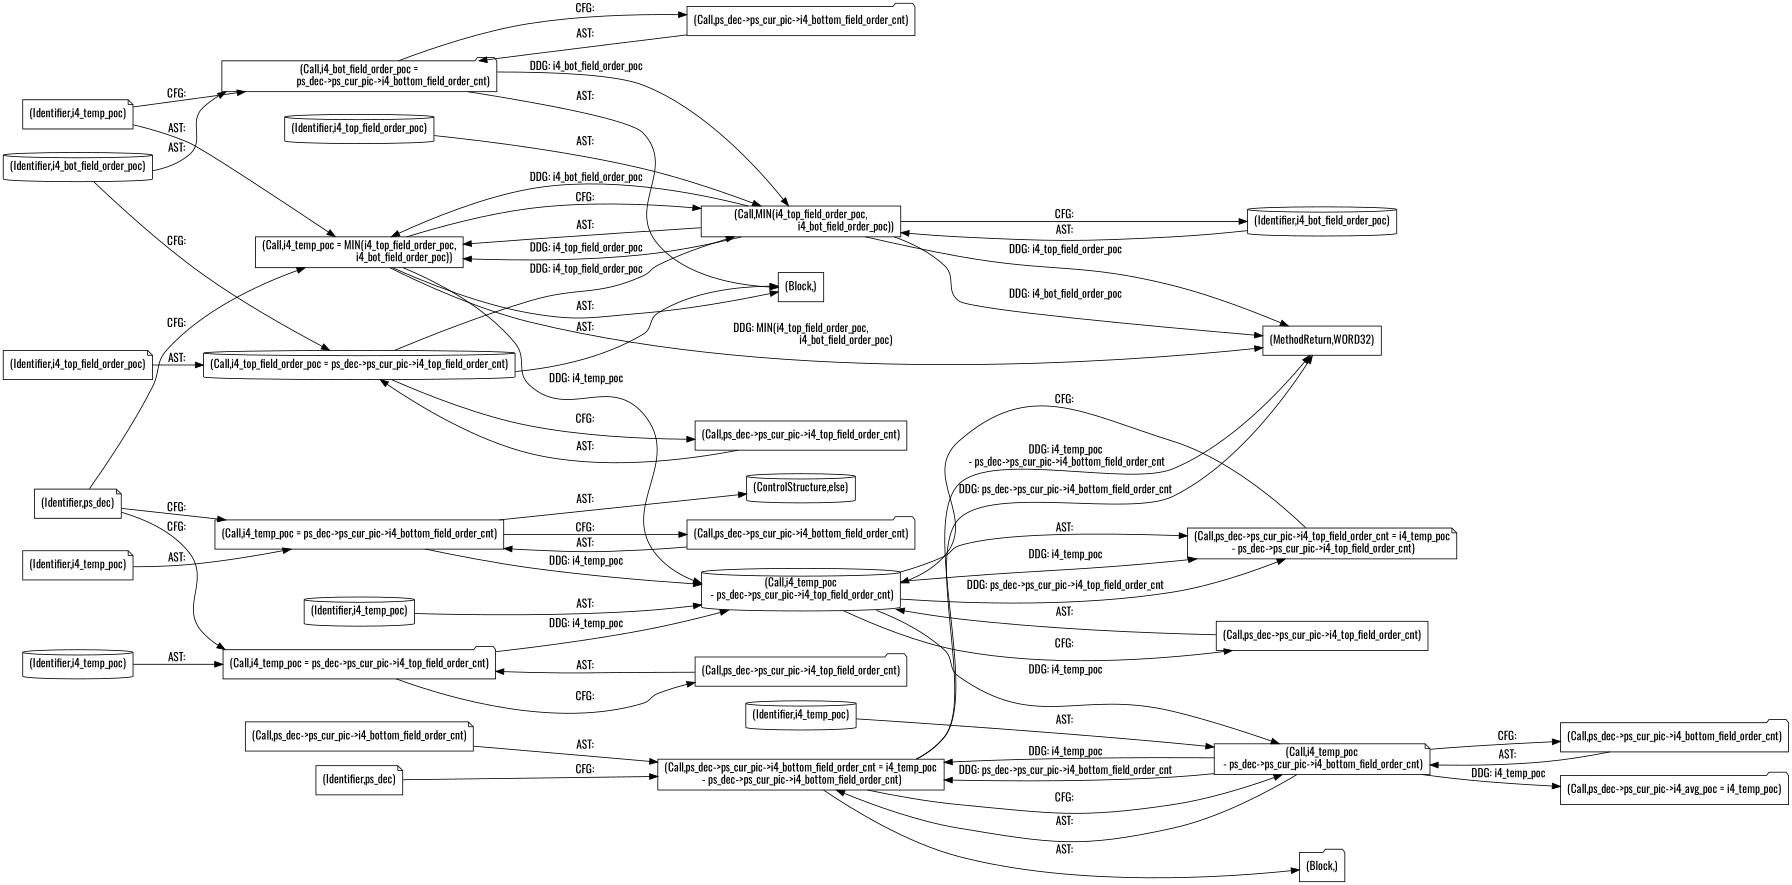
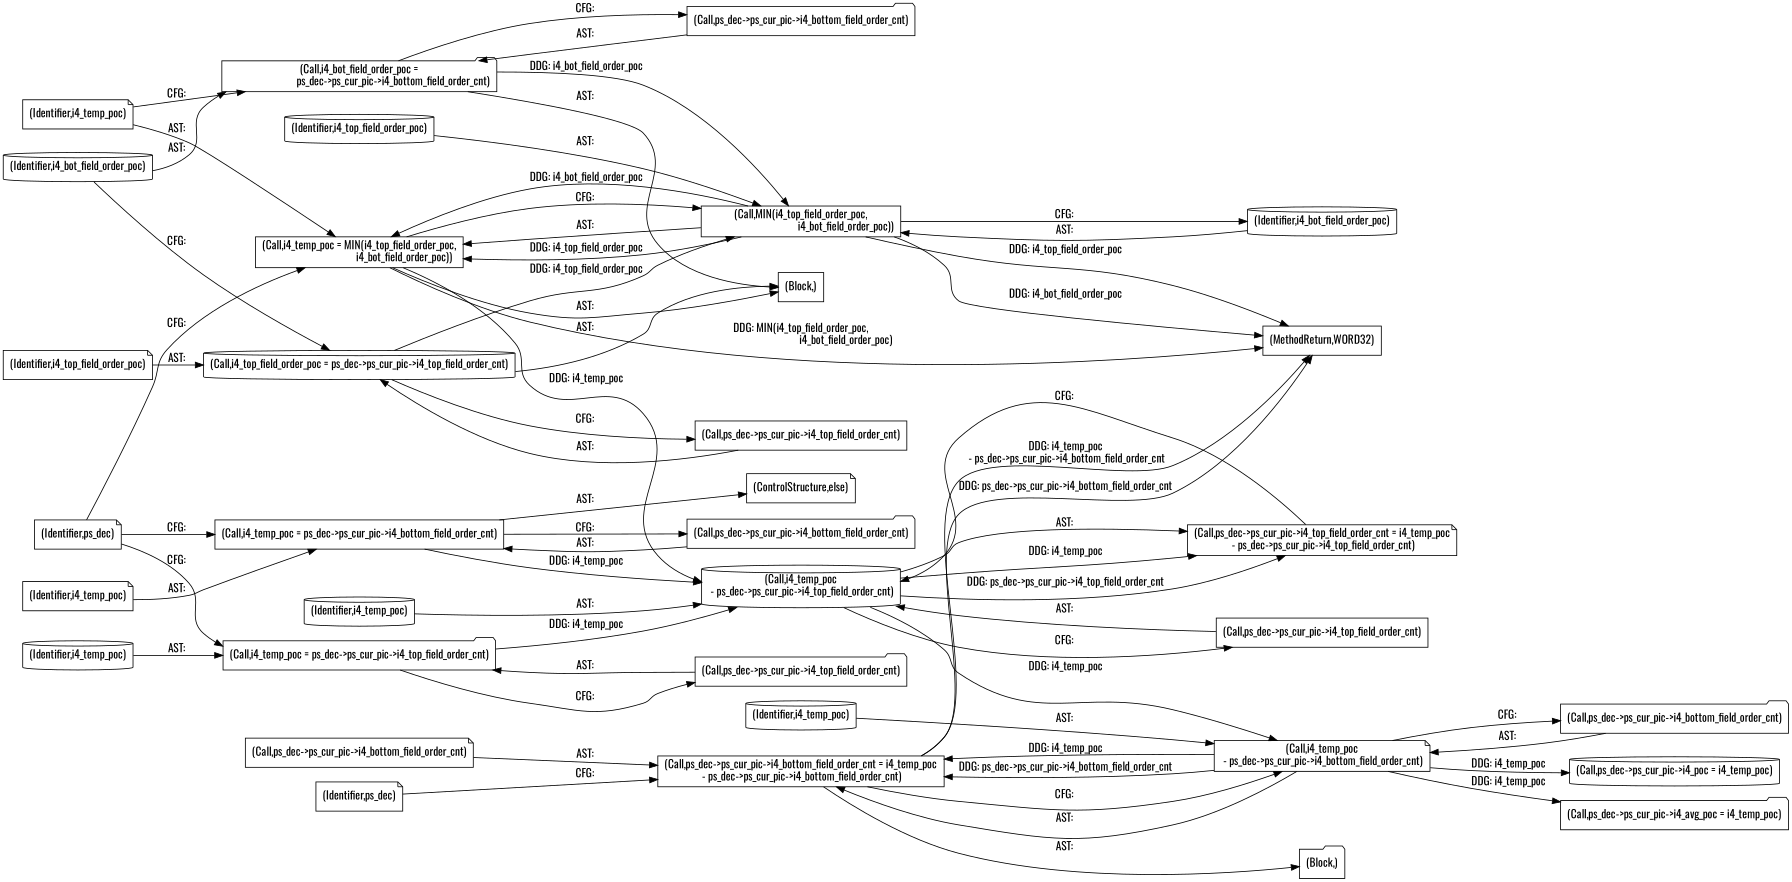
(801, 488) -> (801, 488)
none -> (1675, 771)
